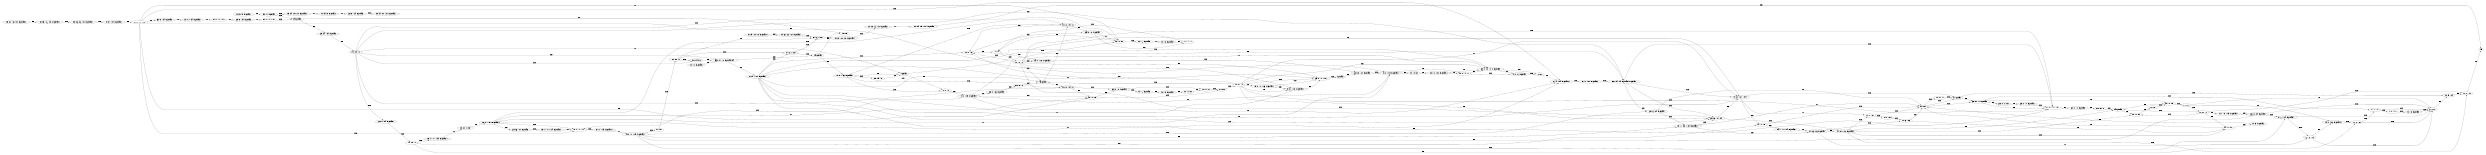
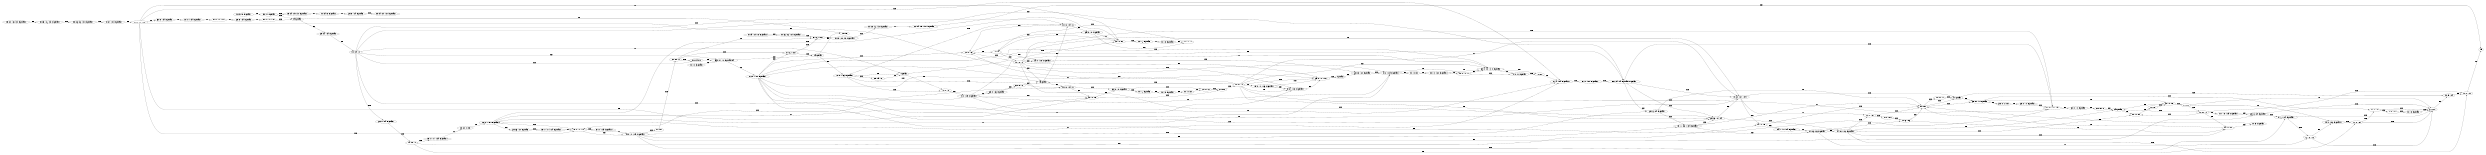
(2013, 108) -> none
none -> (602, 135)
